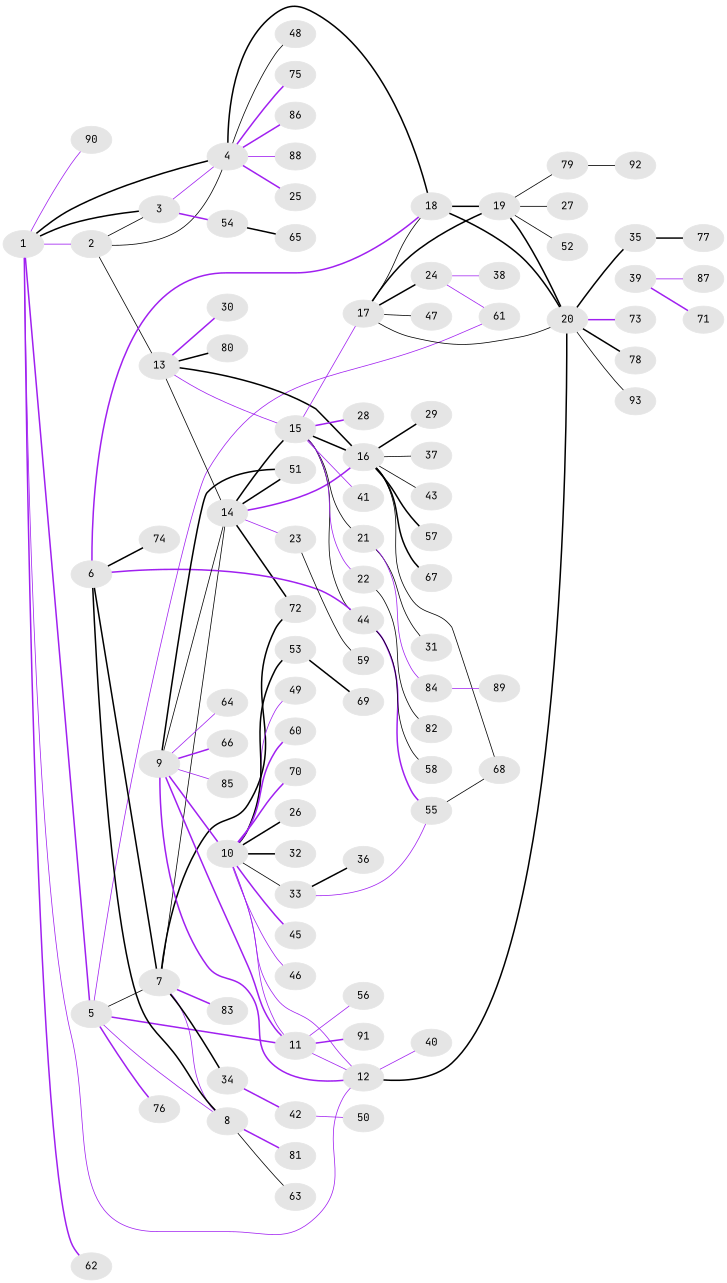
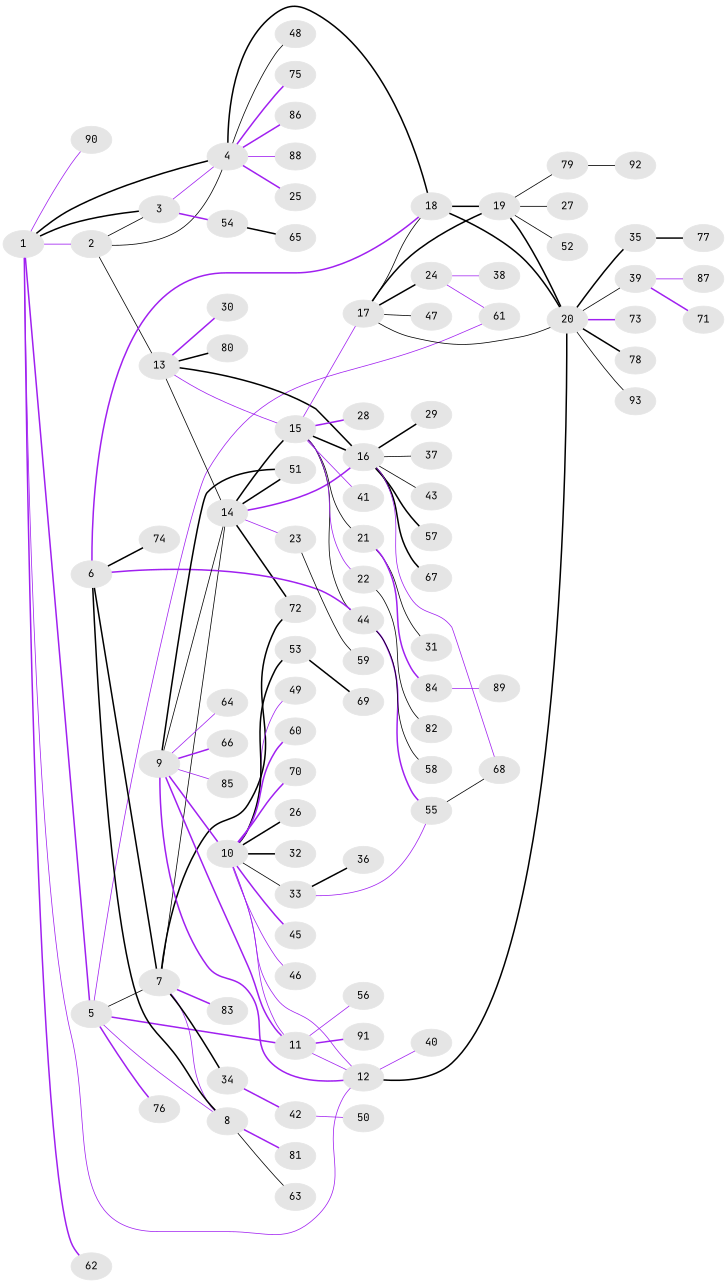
none -> (601, 299)
(430, 613) -> (430, 613)
(397, 614) -> (397, 614)
